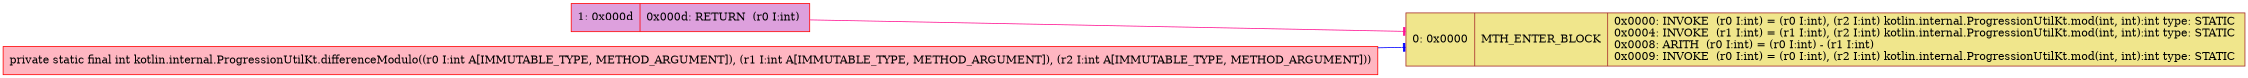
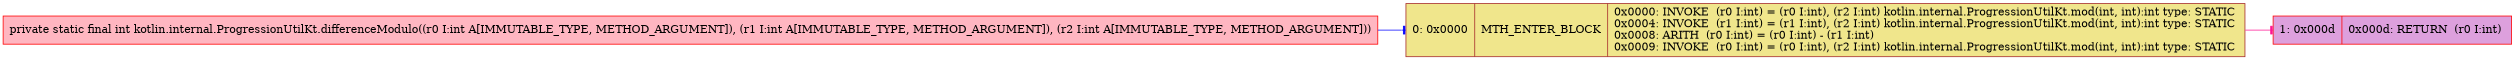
(1106, 26) -> (2257, 30)
